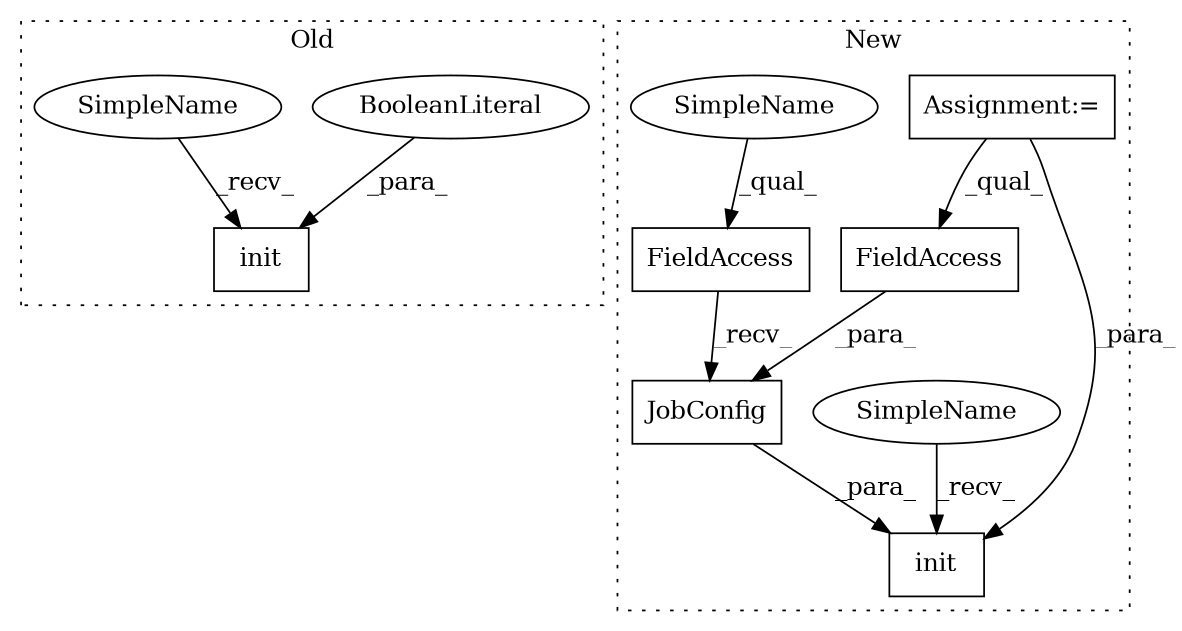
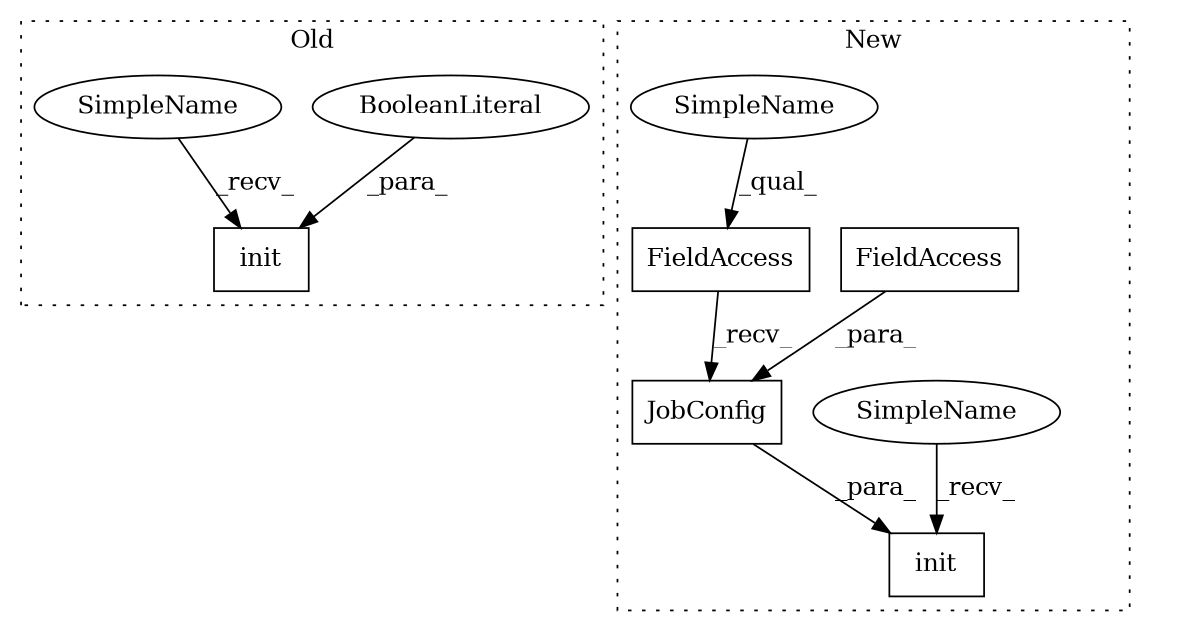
(1012, 107) -> none
